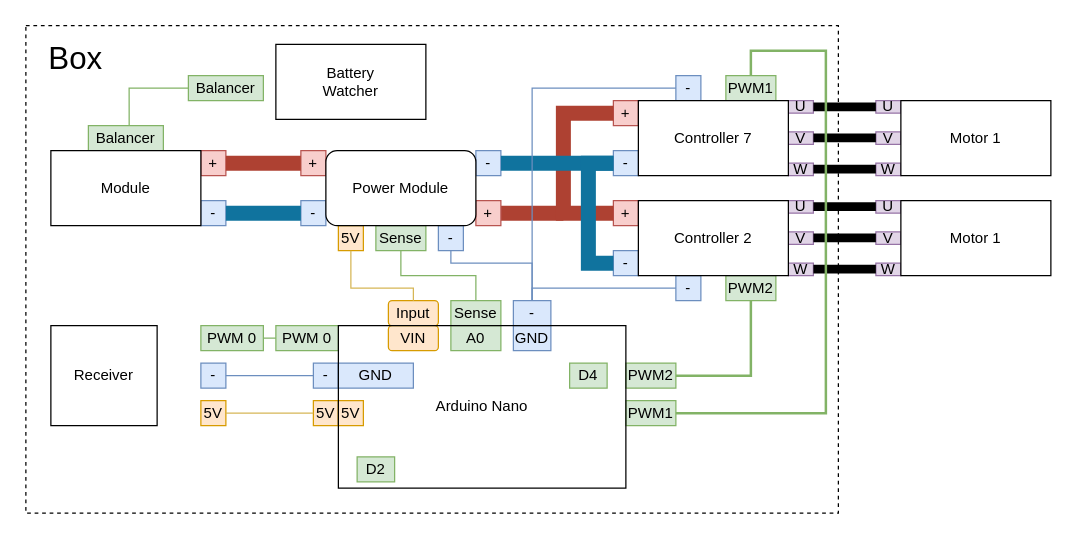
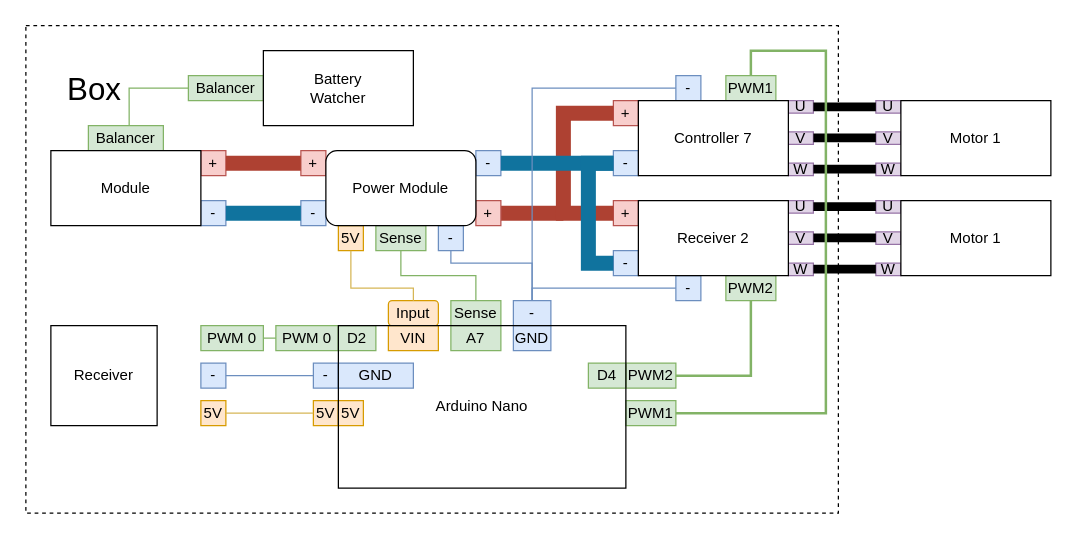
(76, 57) -> (94, 88)
(351, 82) -> (338, 88)
(713, 238) -> (713, 238)
(413, 338) -> (413, 338)
(476, 338) -> (476, 338)
(588, 376) -> (607, 376)
(376, 469) -> (357, 338)
